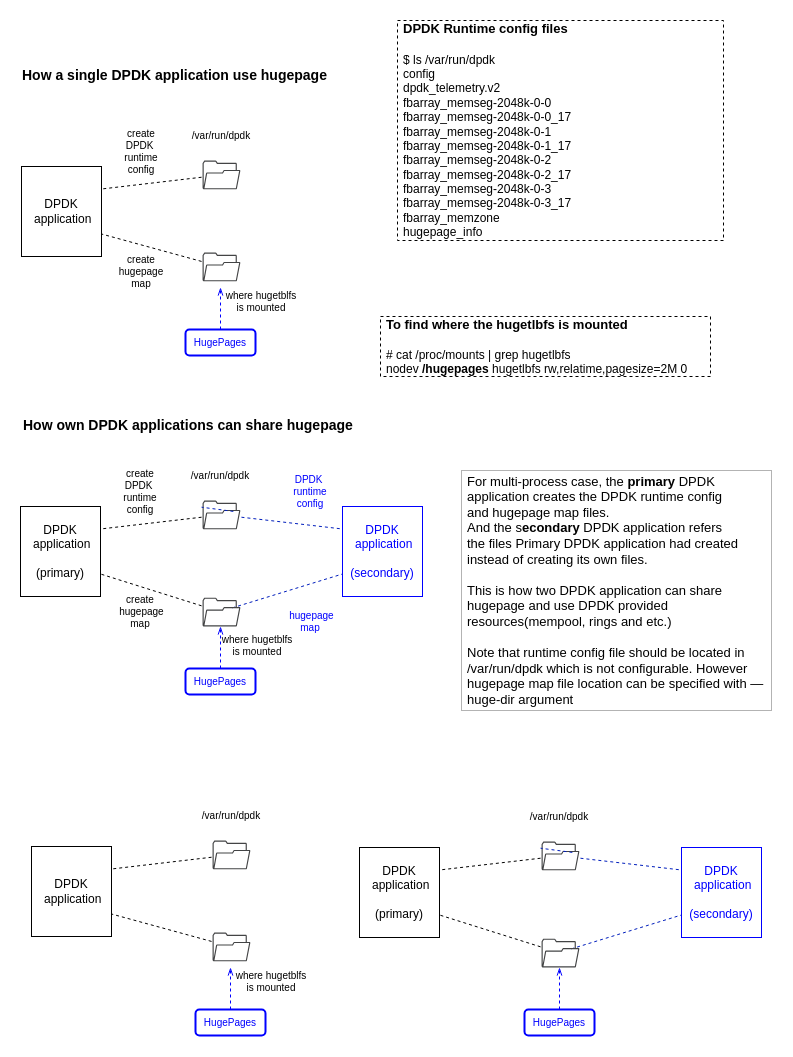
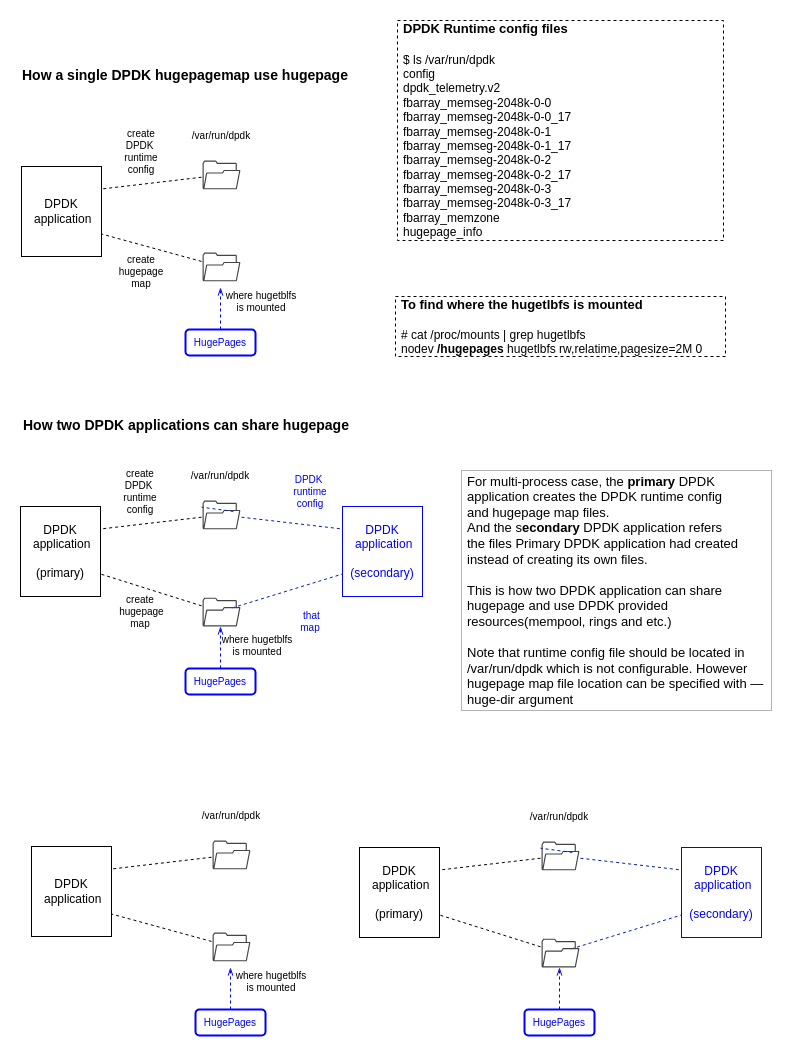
(167, 76) -> (173, 76)
(546, 347) -> (561, 327)
(180, 426) -> (180, 426)
(311, 622) -> (311, 622)
